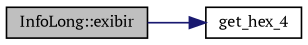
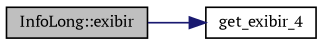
(254, 23) -> (261, 23)
